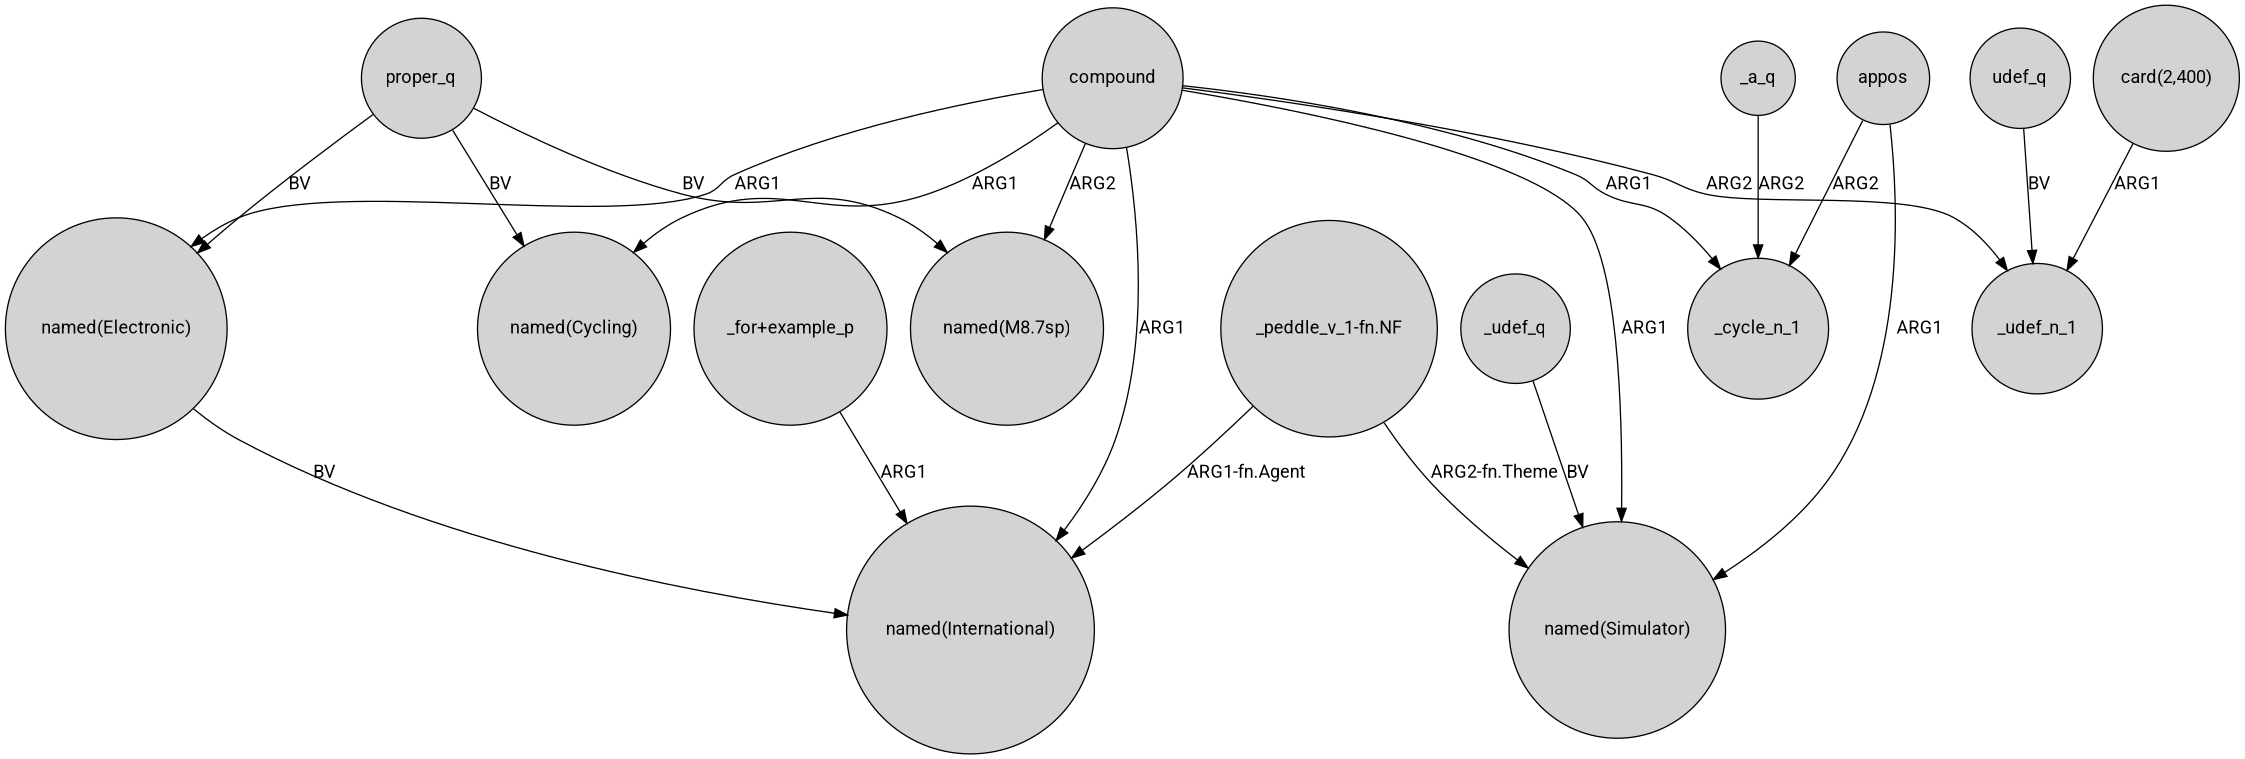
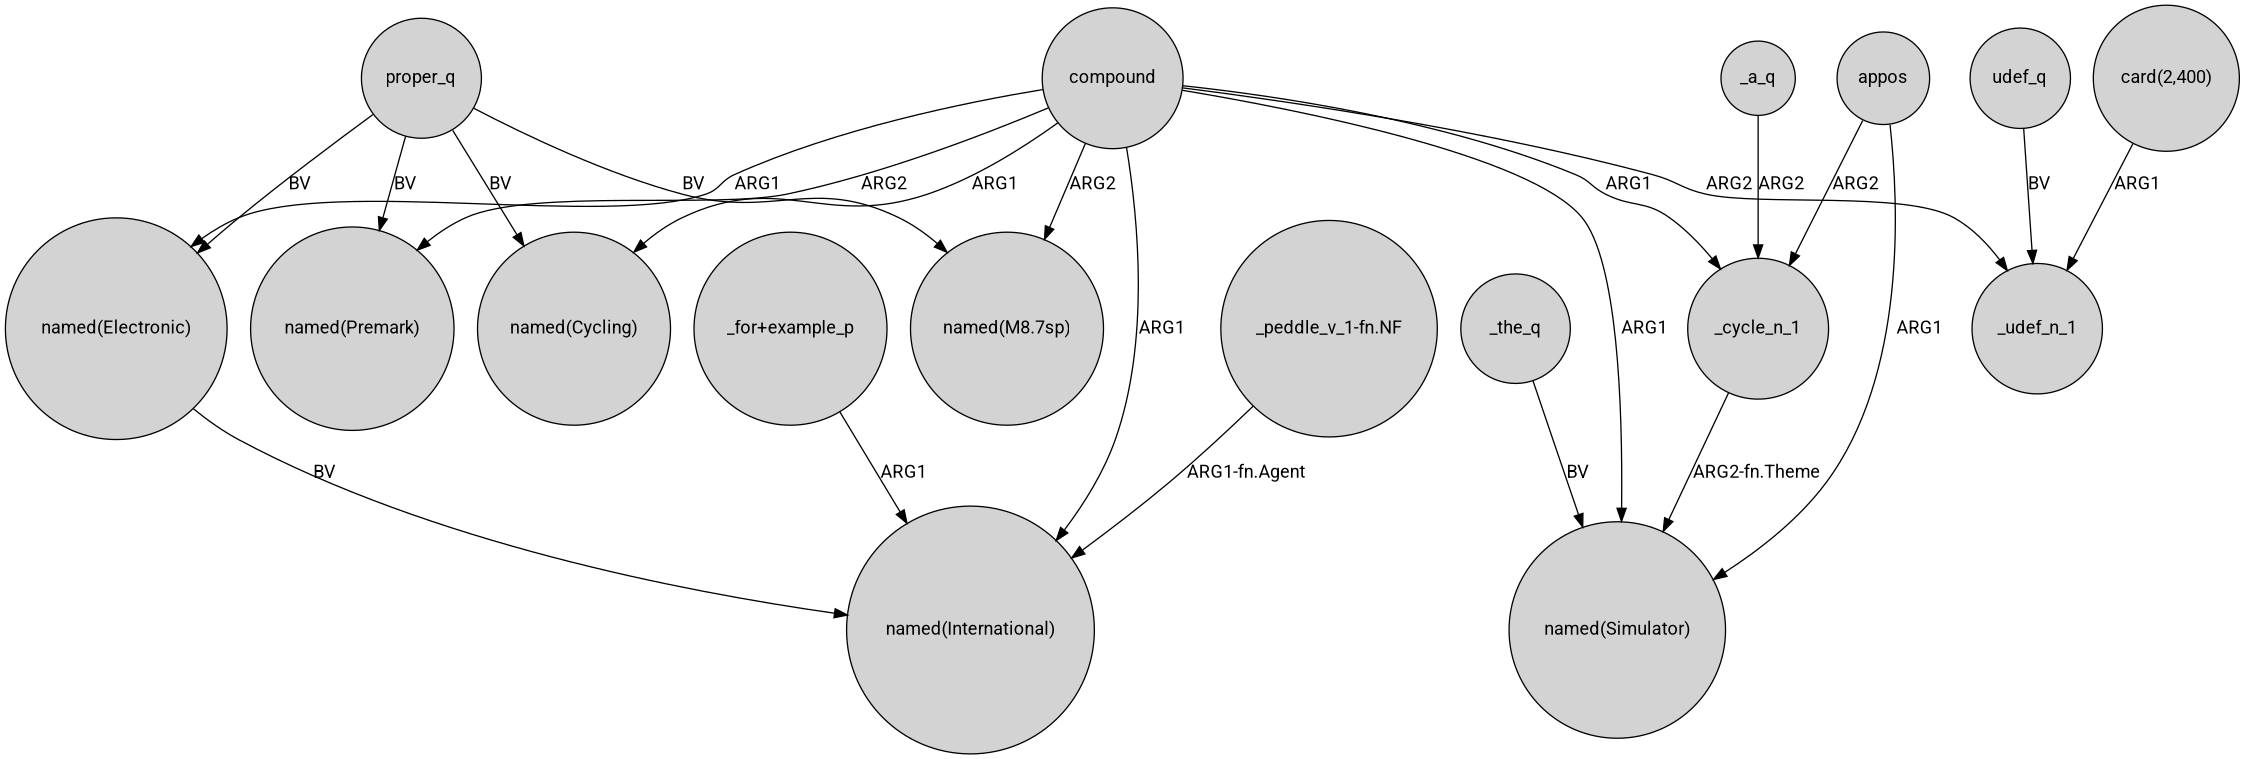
none -> (352, 329)
(1516, 329) -> (1516, 329)
(1445, 497) -> (1699, 456)
